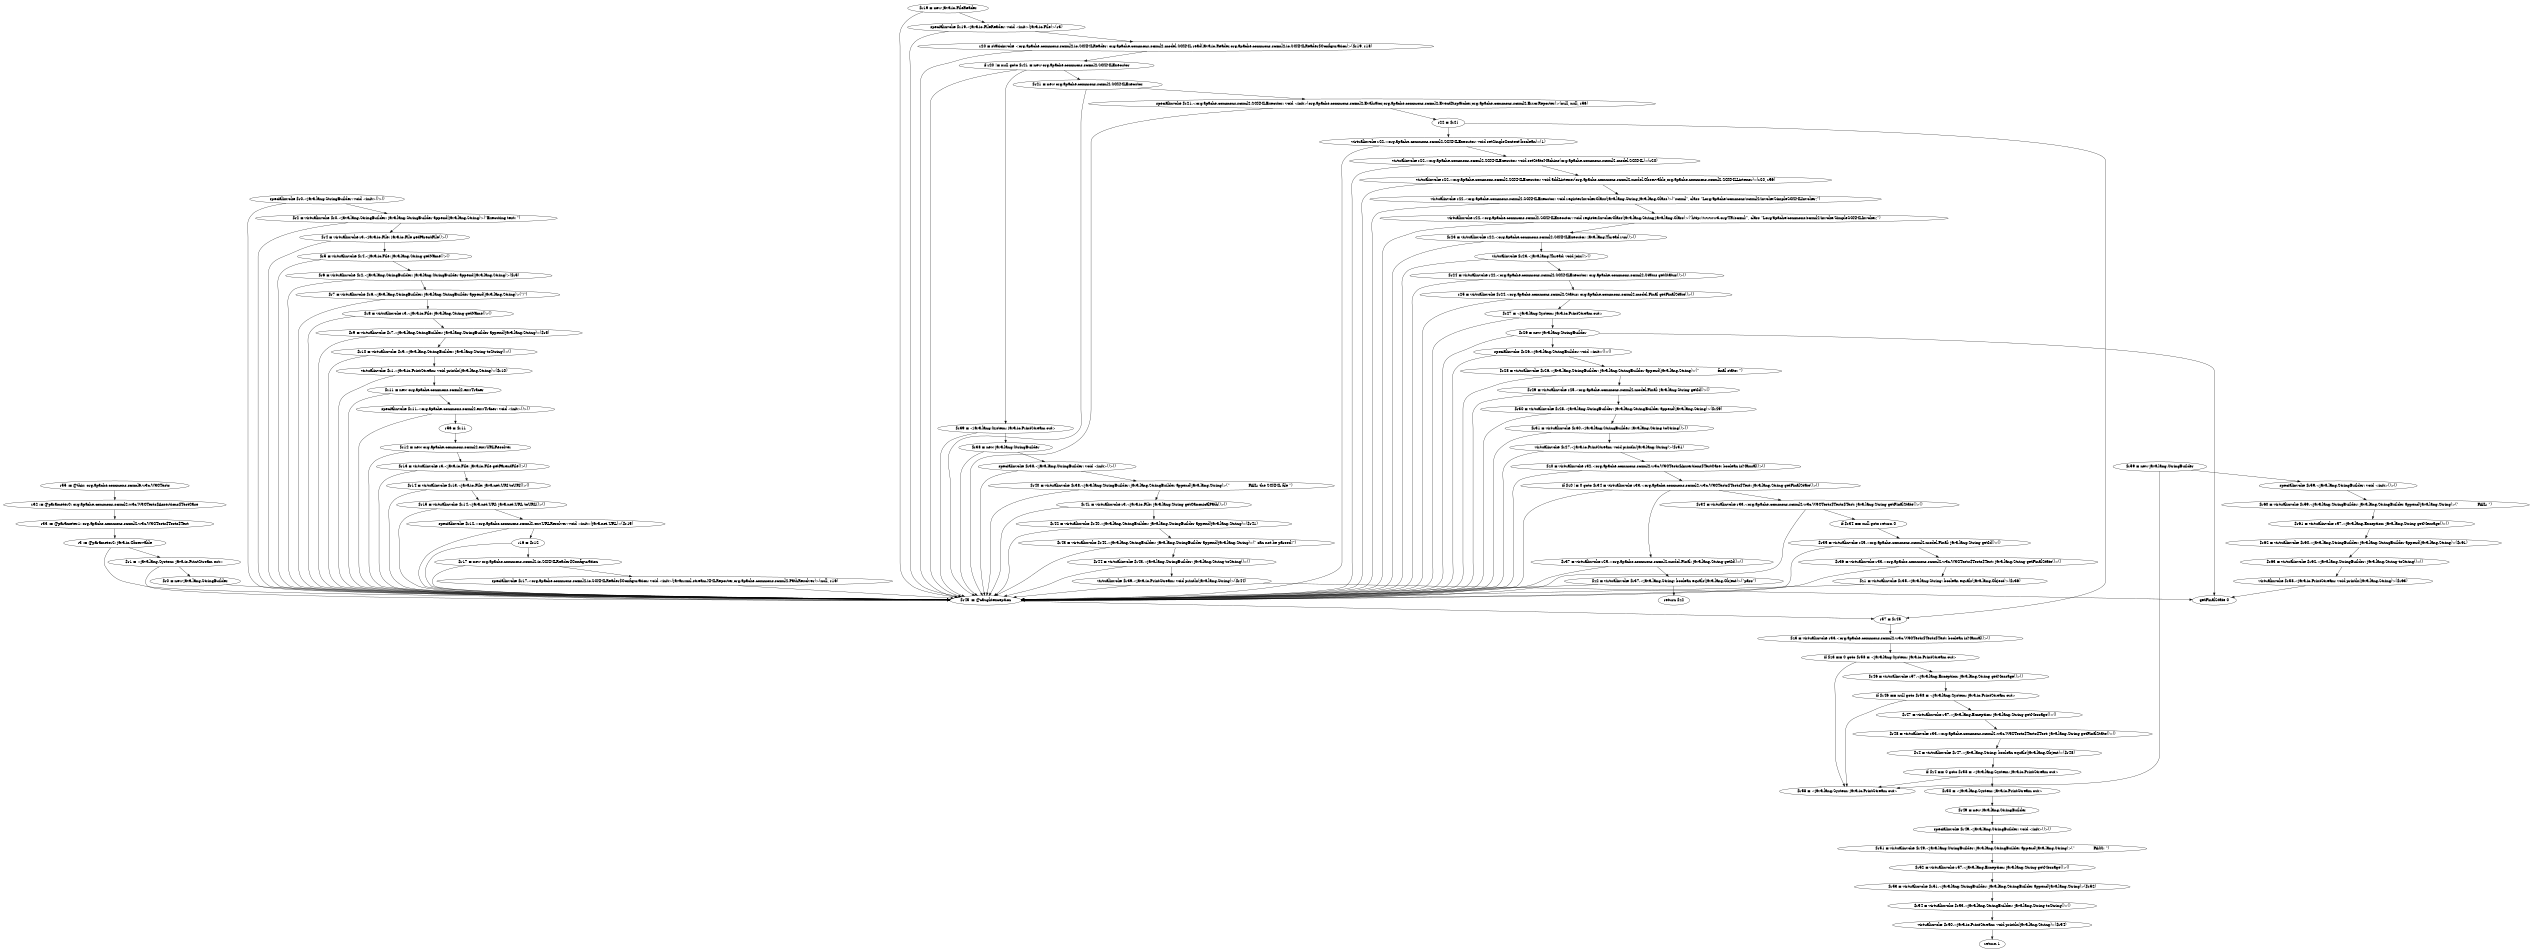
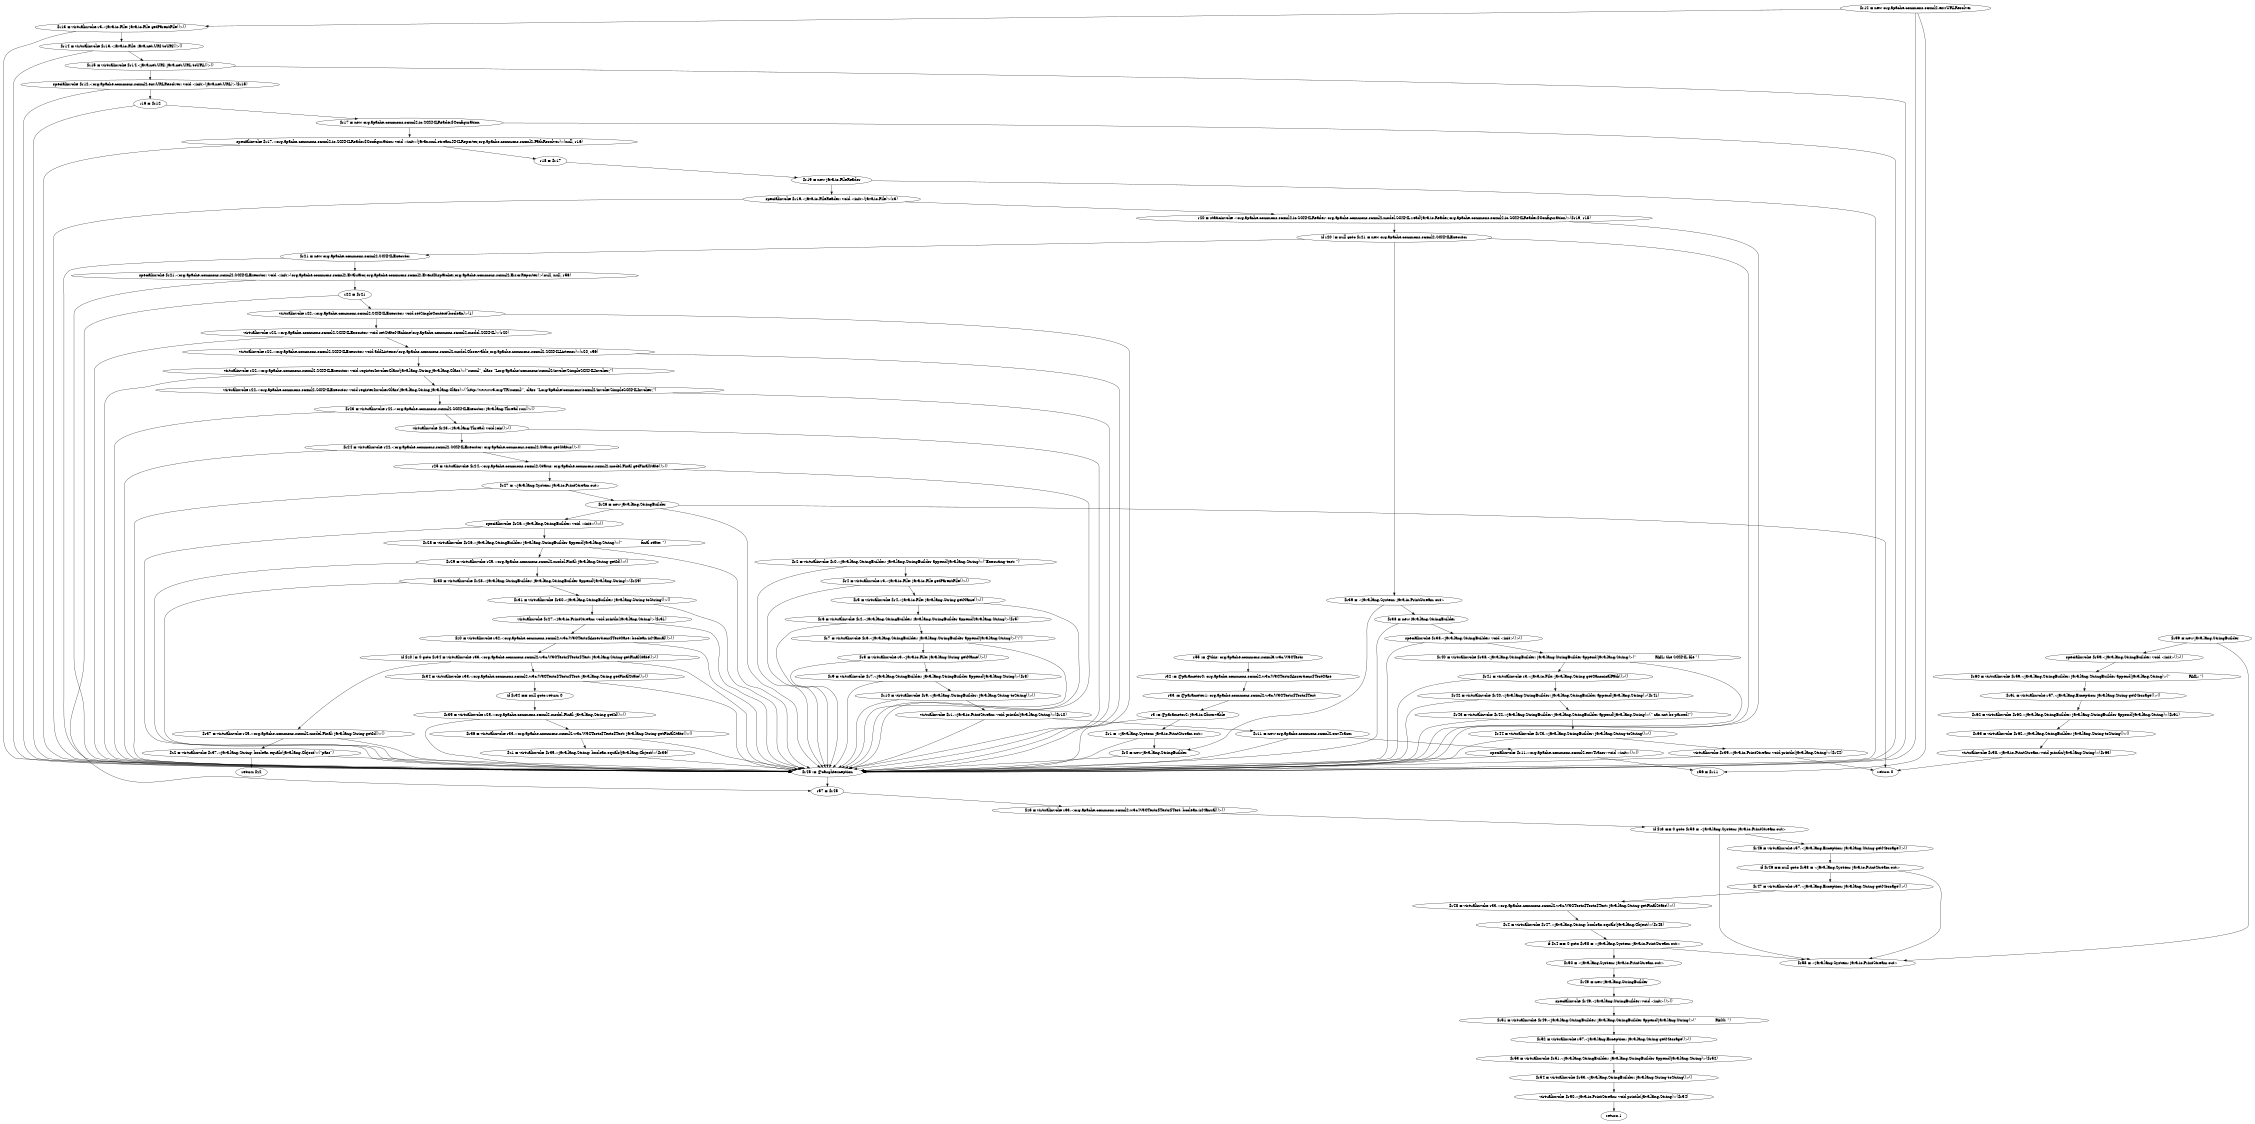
none -> (550, 161)
(327, 199) -> none
(455, 437) -> (1926, 483)
(940, 507) -> (1319, 711)
(2214, 600) -> (1885, 772)
